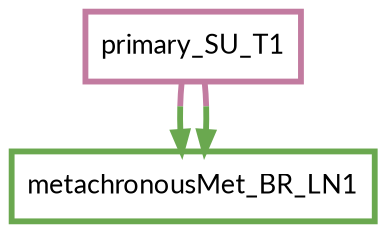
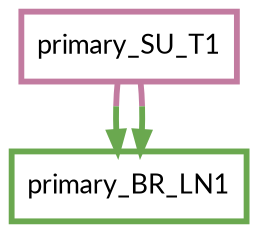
(193, 186) -> (129, 186)
